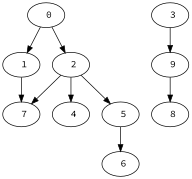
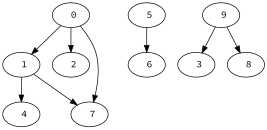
(170, 37) -> (210, 37)
(71, 86) -> (21, 86)
(49, 87) -> (97, 59)
(93, 87) -> none
